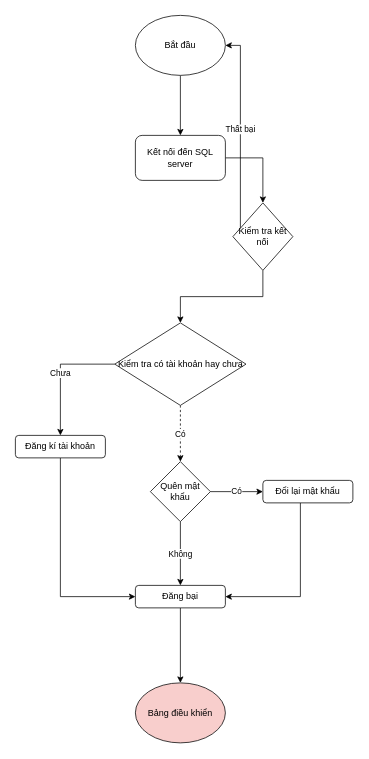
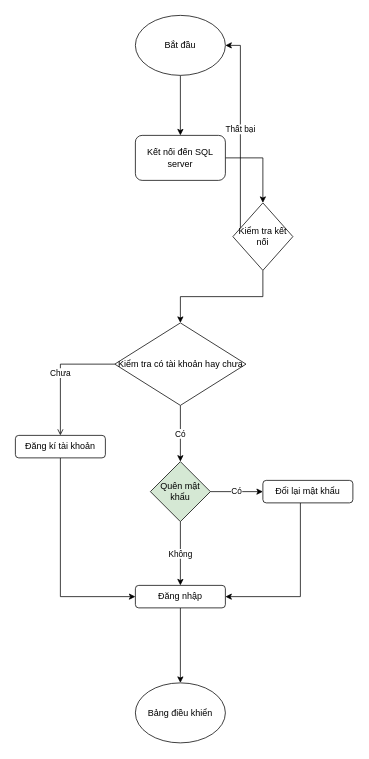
(180, 417) -> (180, 417)
(60, 429) -> (60, 430)
(180, 492) -> (180, 492)
(180, 597) -> (180, 597)
(180, 713) -> (180, 713)
